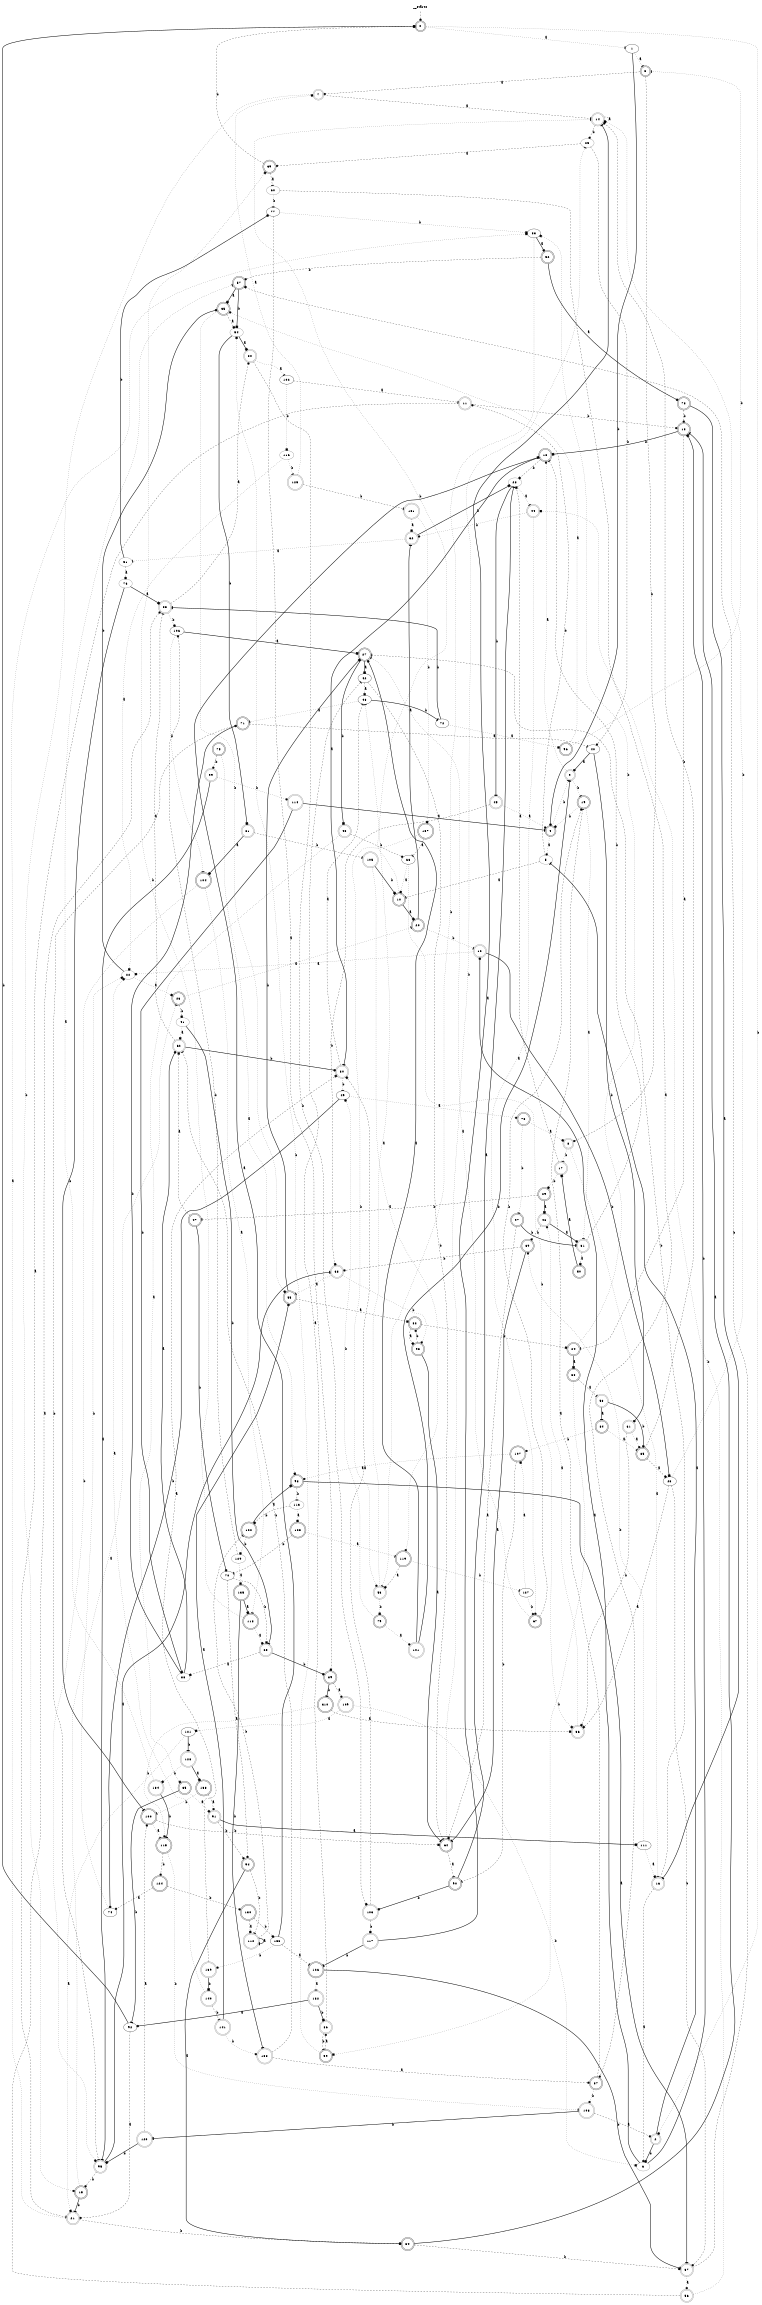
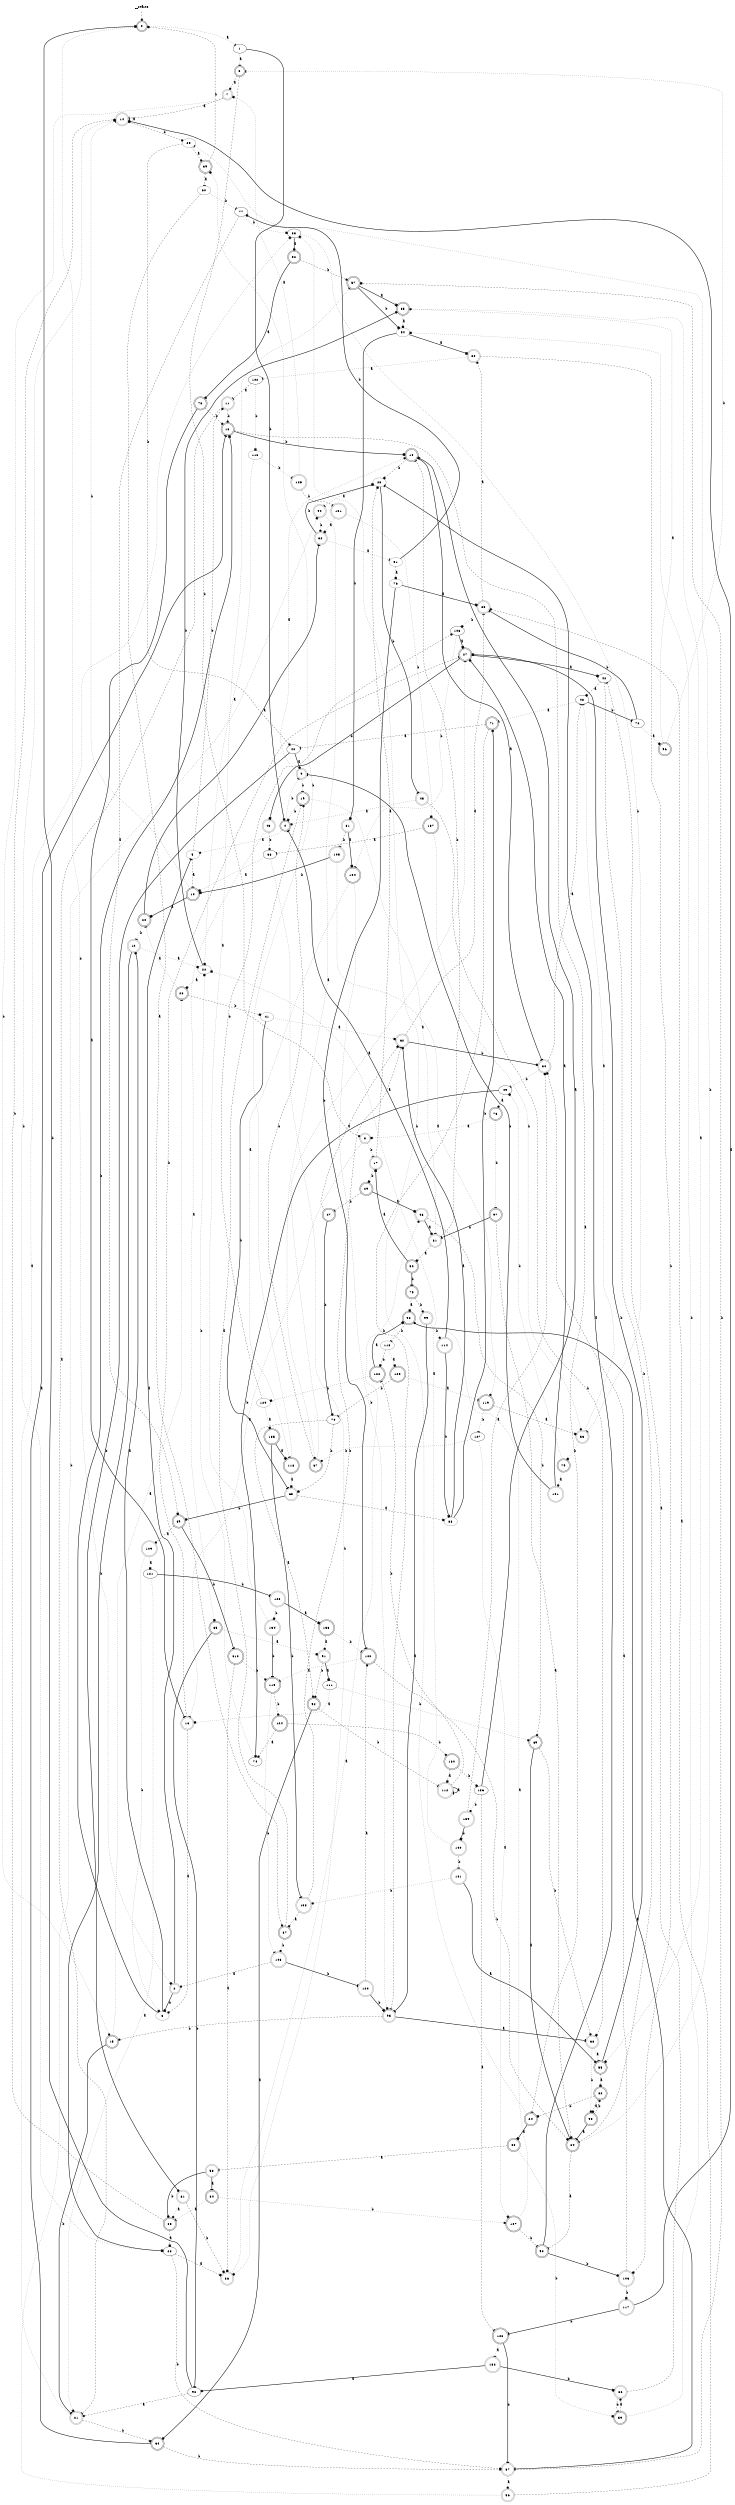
(236, 788) -> (701, 1138)
none -> (412, 1279)
